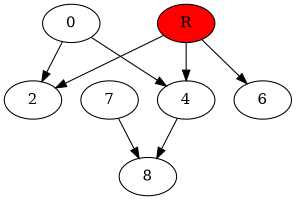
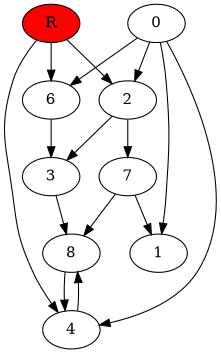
none -> (108, 59)
none -> (128, 133)
none -> (51, 177)
none -> (159, 253)
none -> (64, 286)
